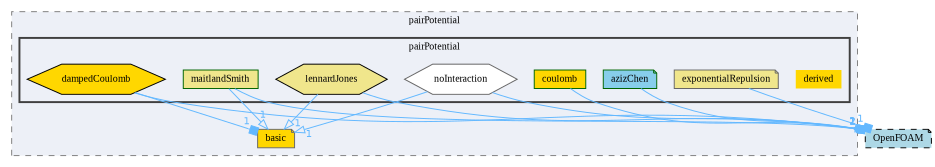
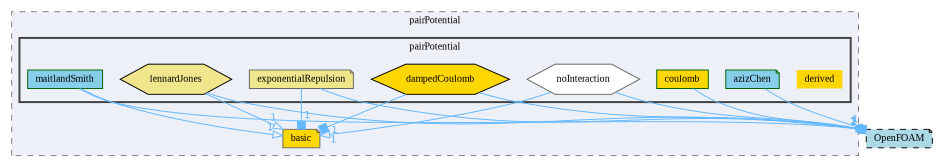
(221, 79) -> (65, 79)
none -> (301, 104)
